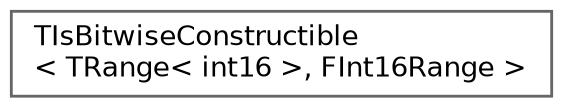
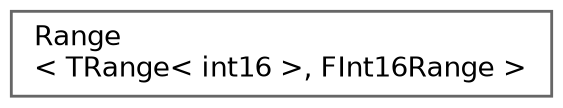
(282, 54) -> (282, 54)
